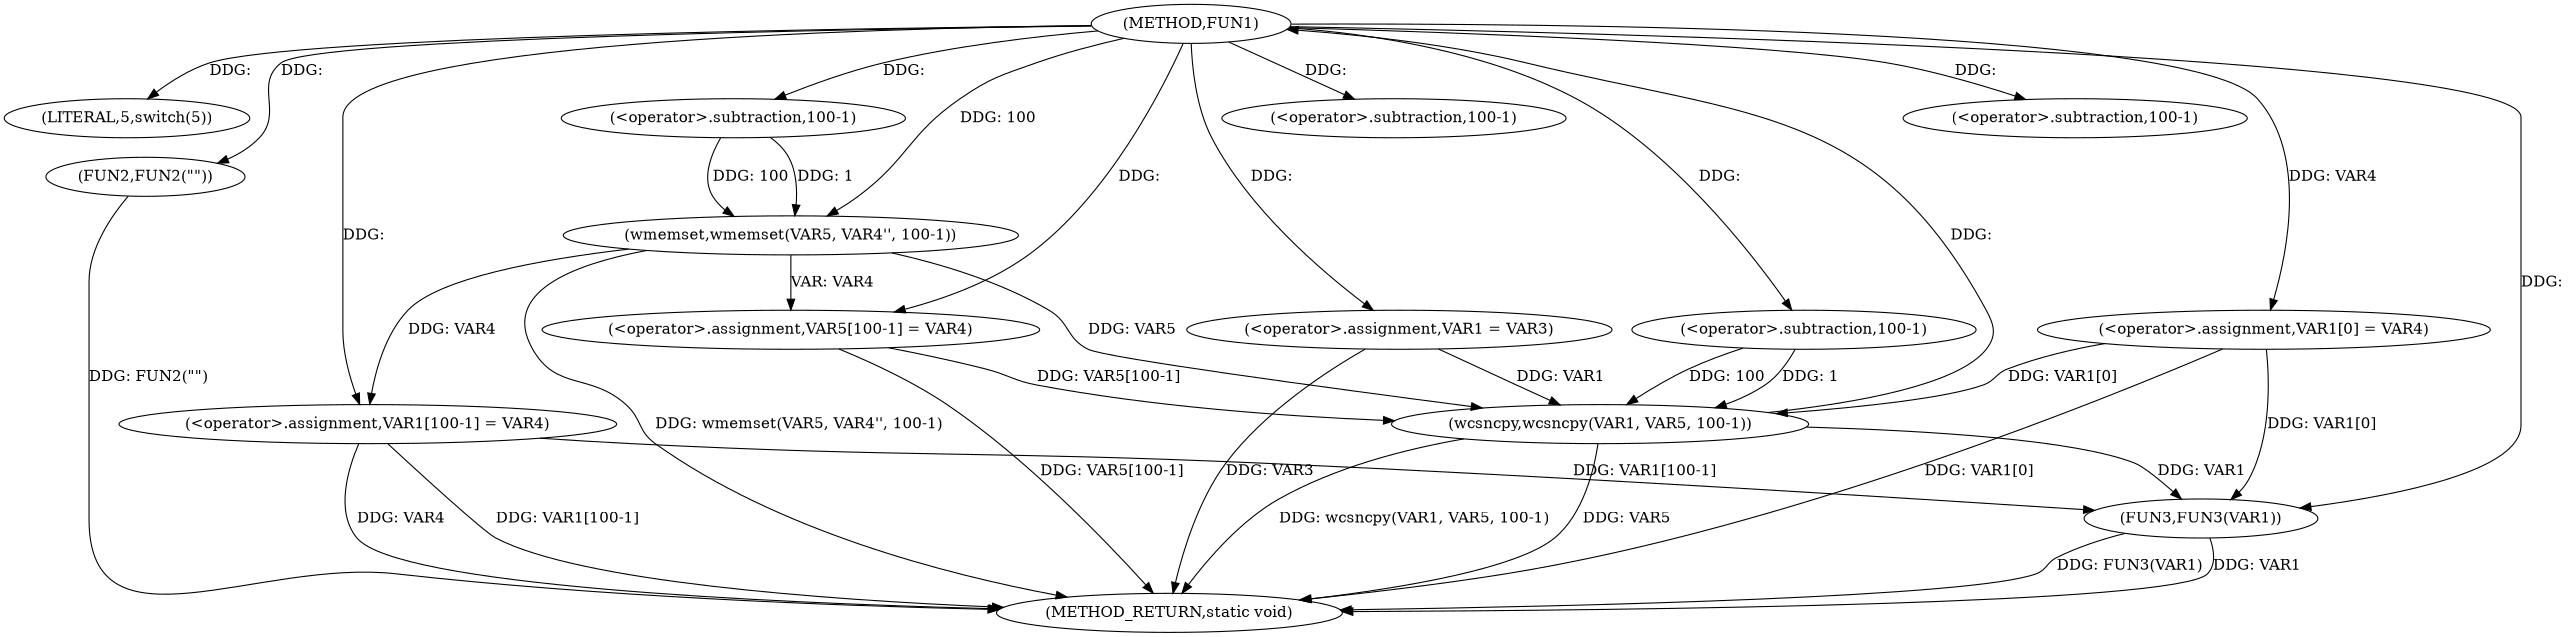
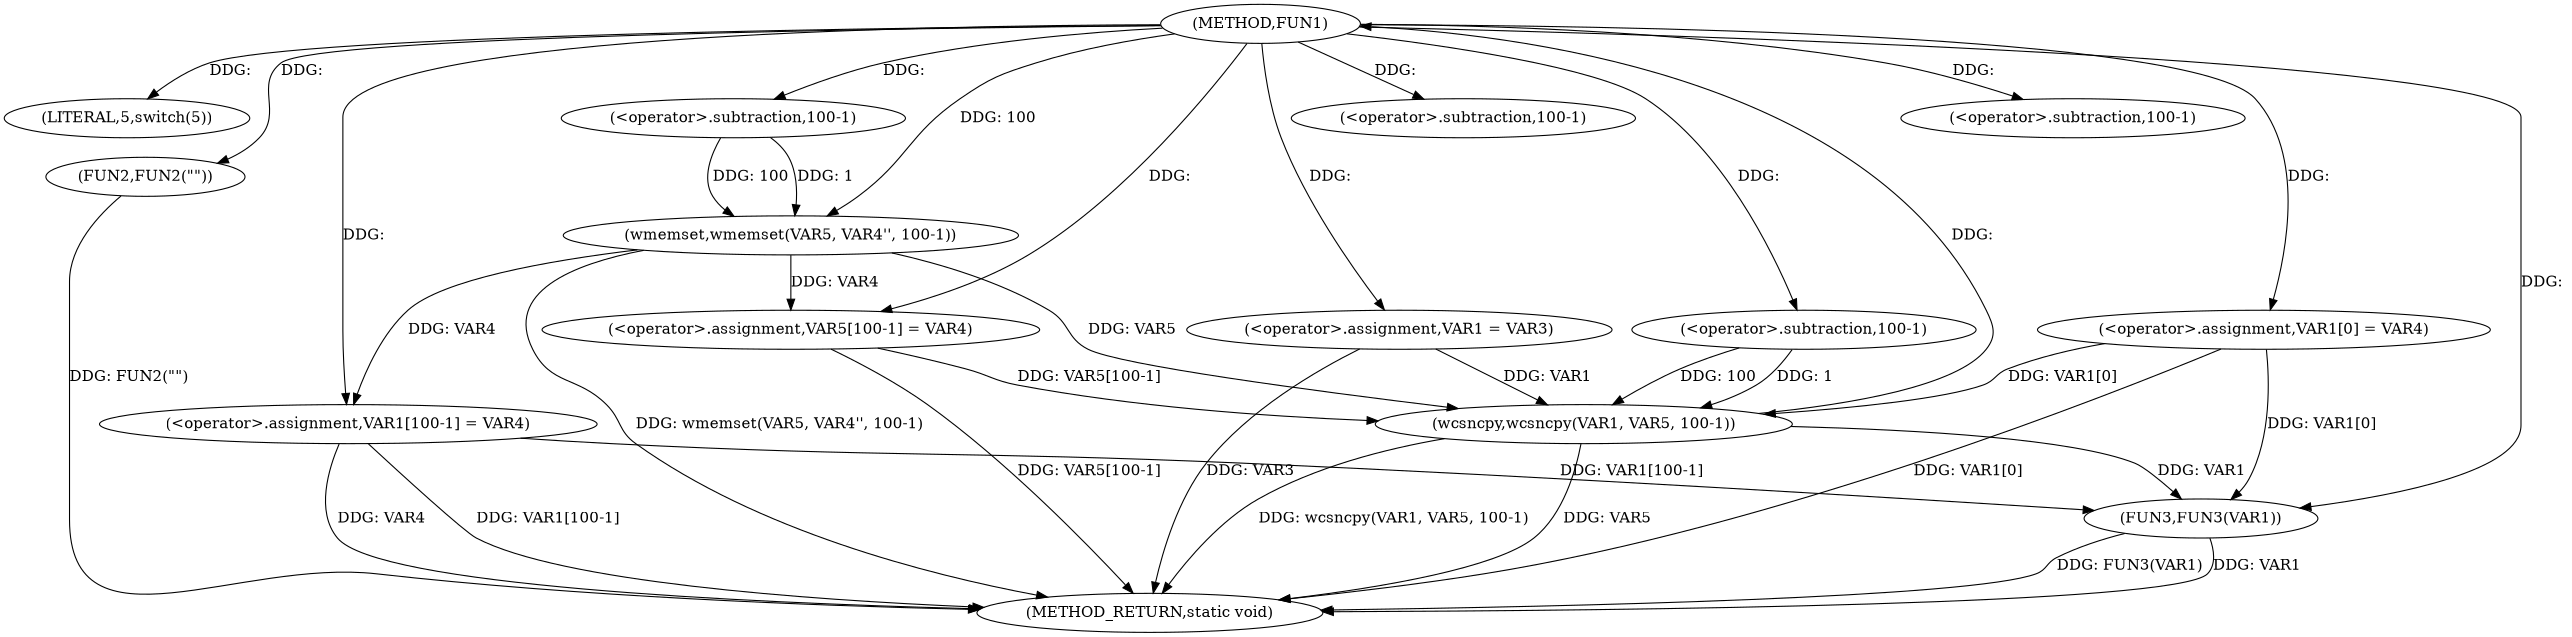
(2333, 177) -> (2311, 177)
(833, 283) -> (835, 283)
